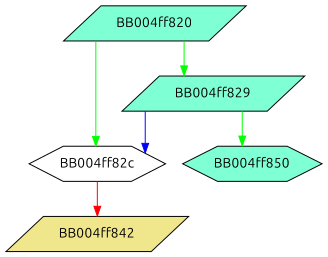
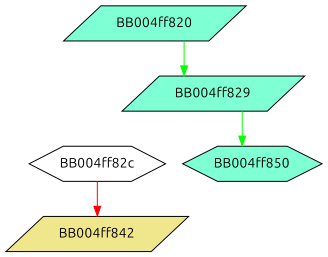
(96, 89) -> none
(145, 127) -> none
